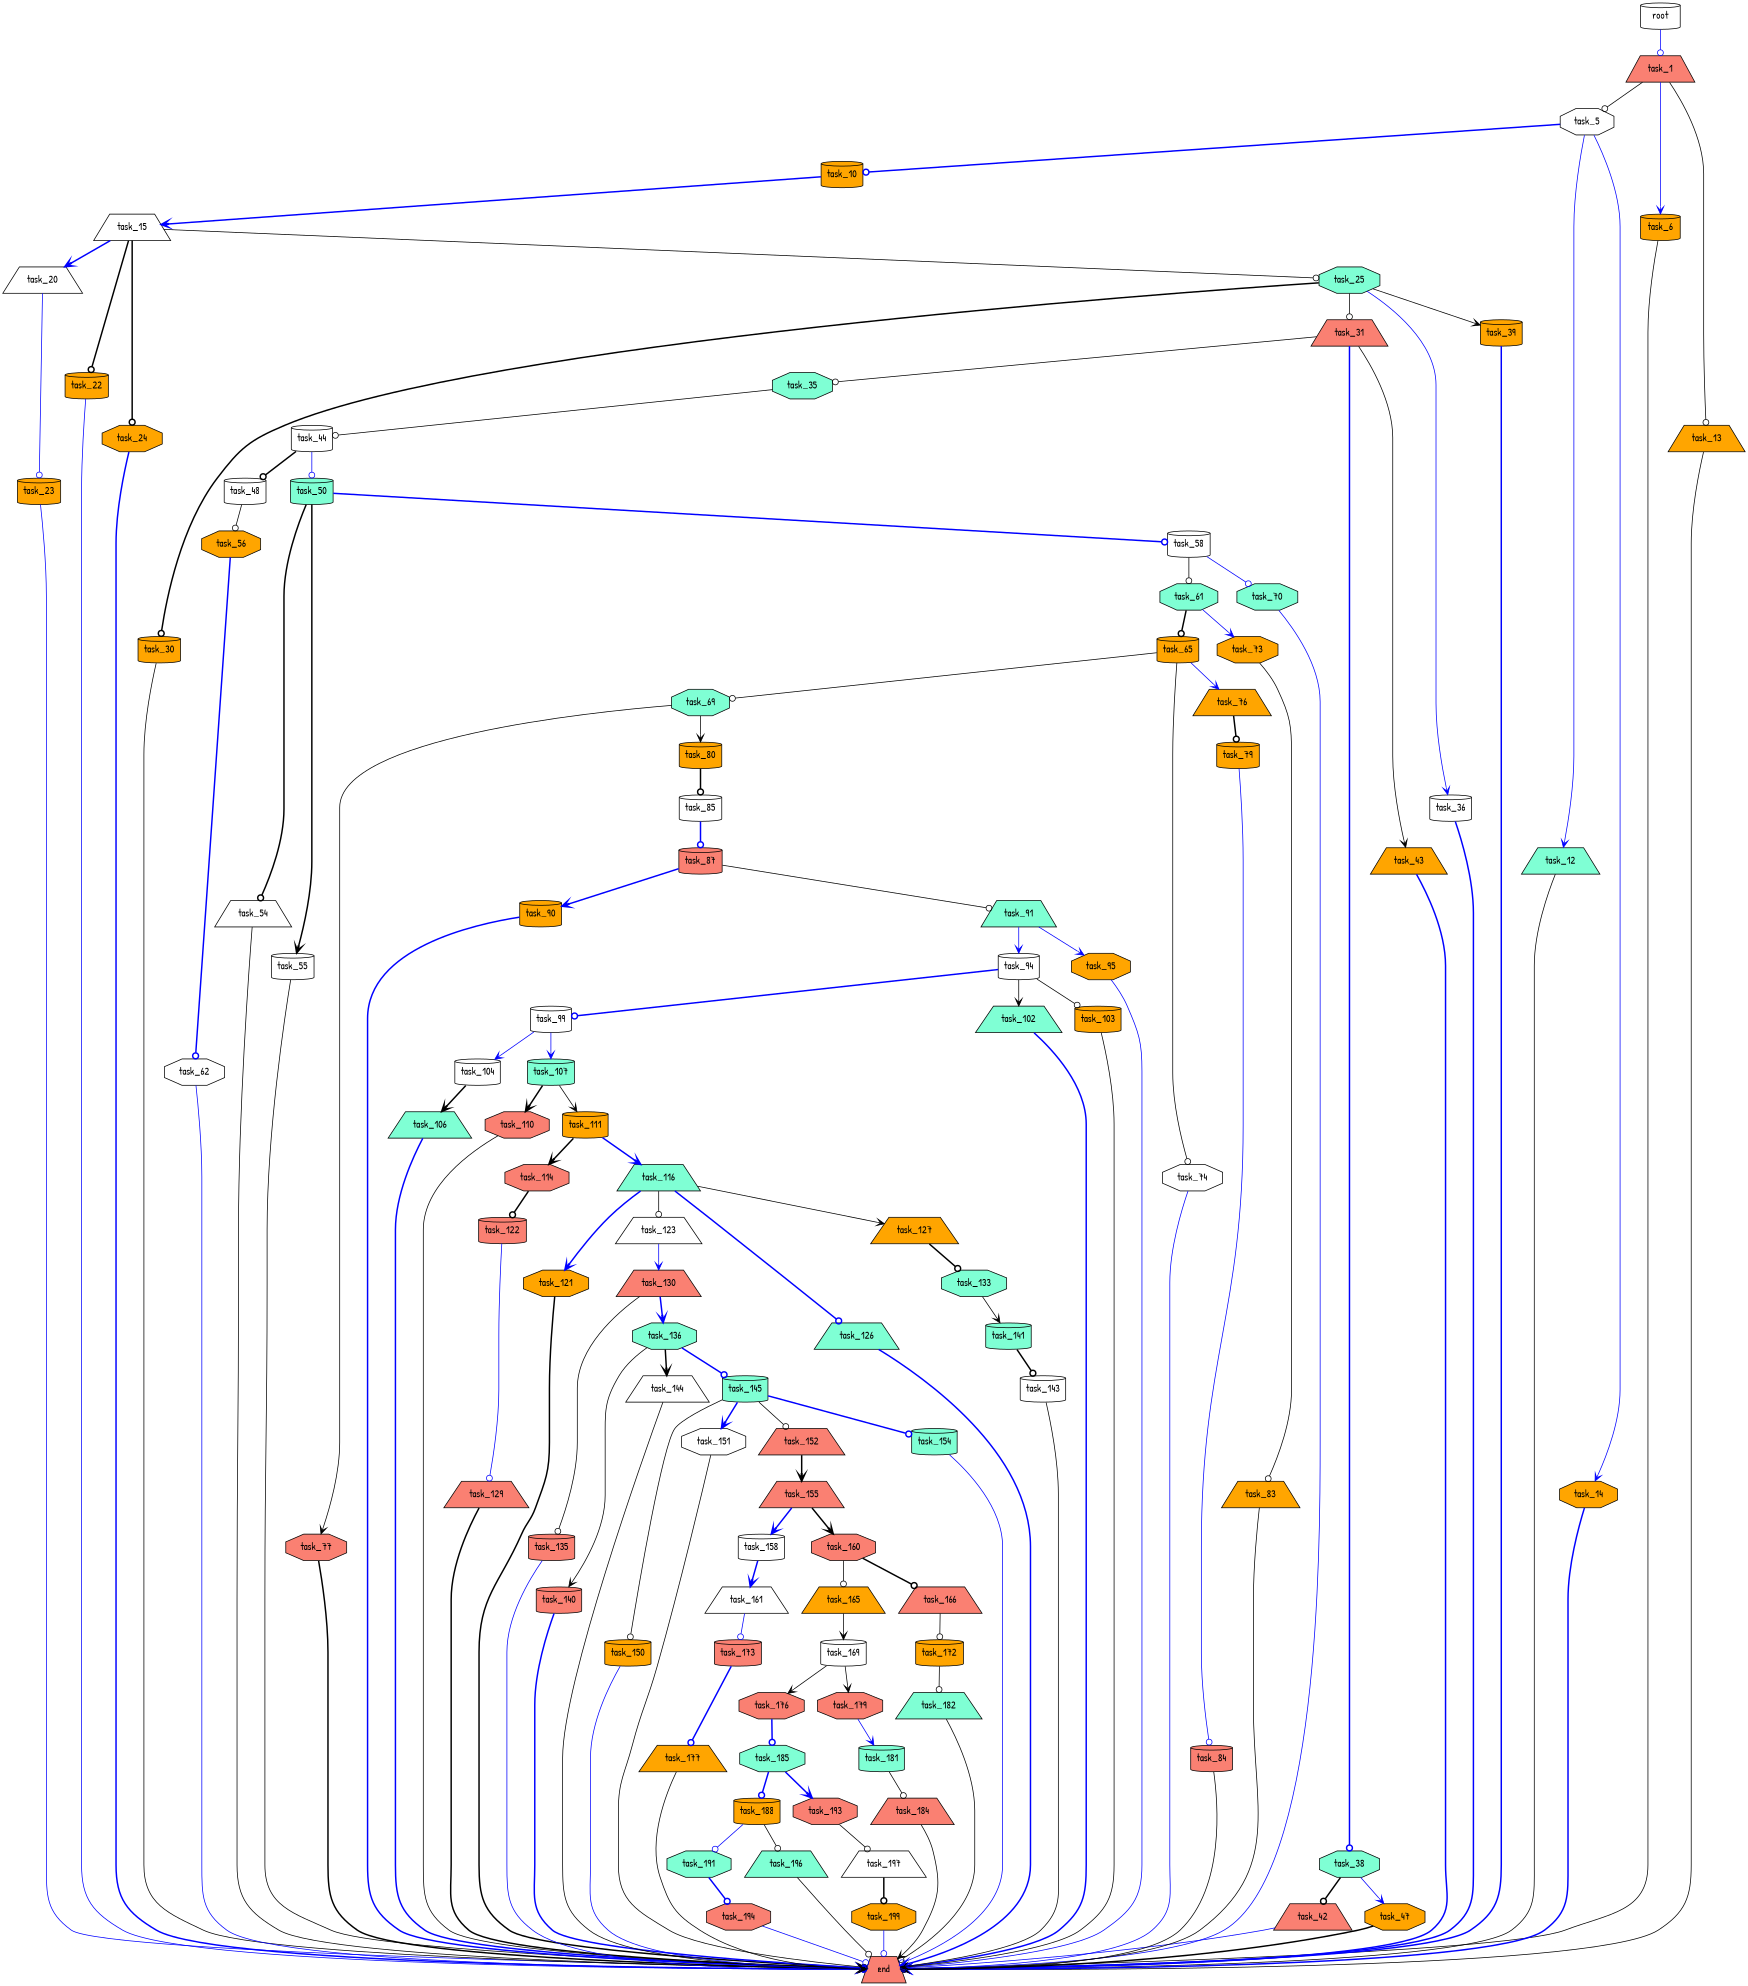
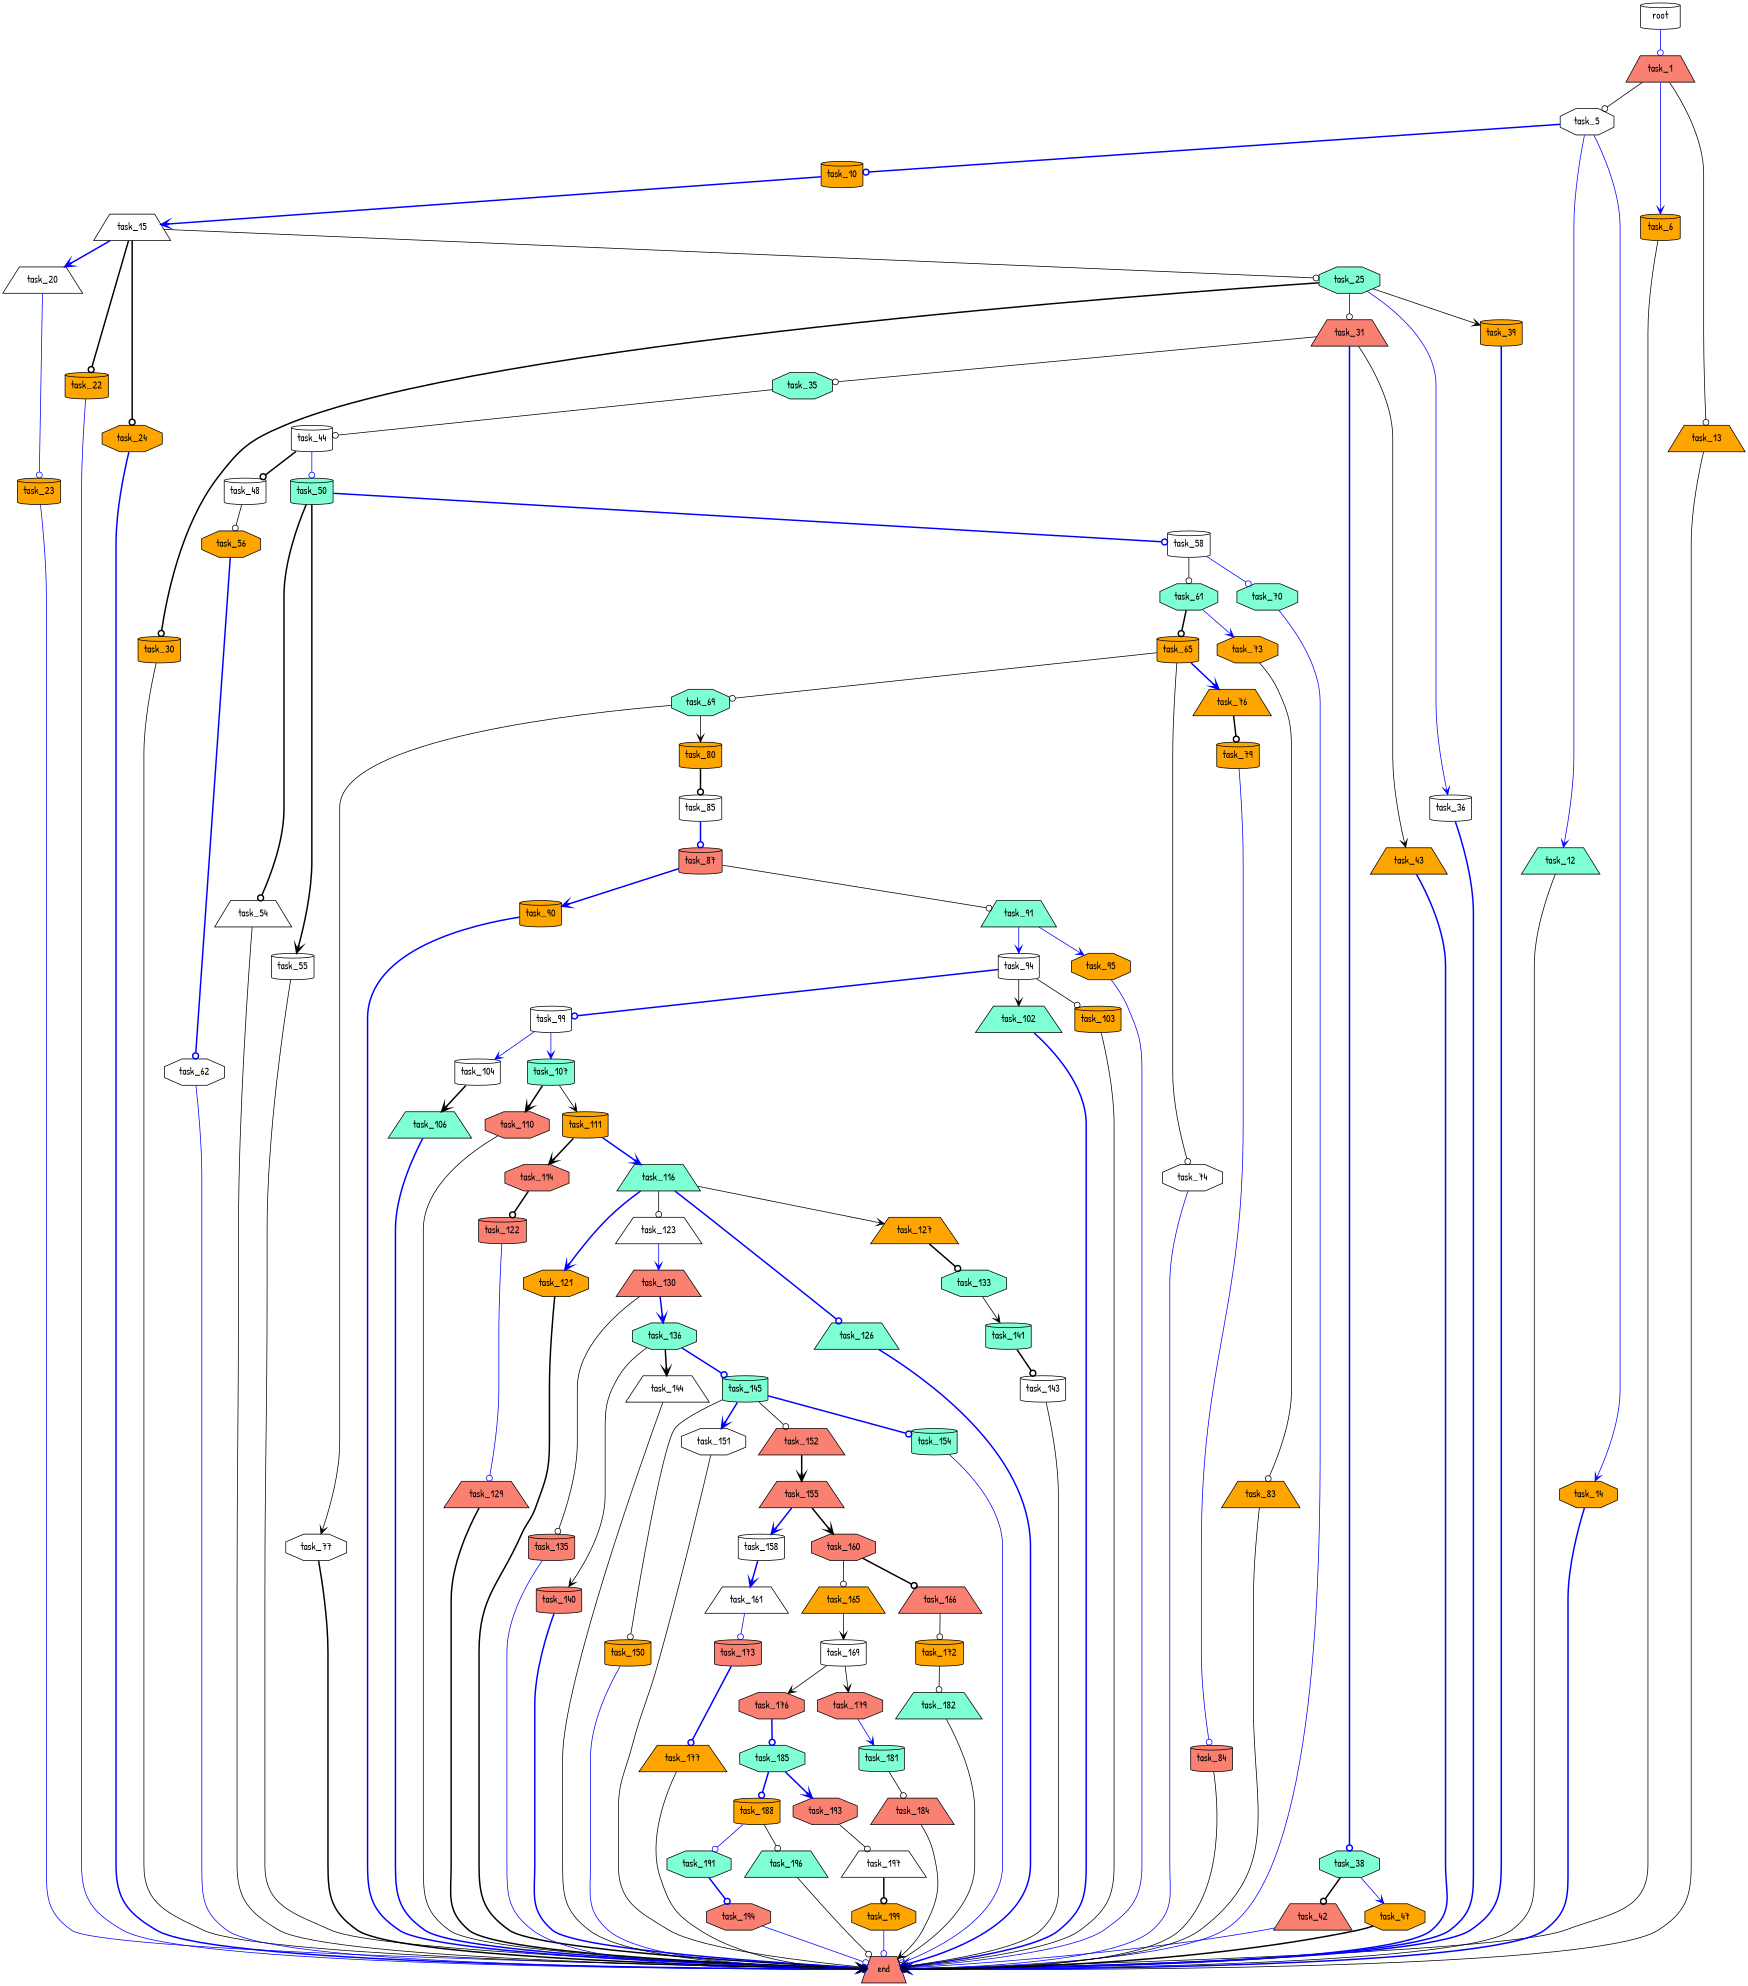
(1202, 674) -> (1202, 674)
(316, 1547) -> (316, 1547)
